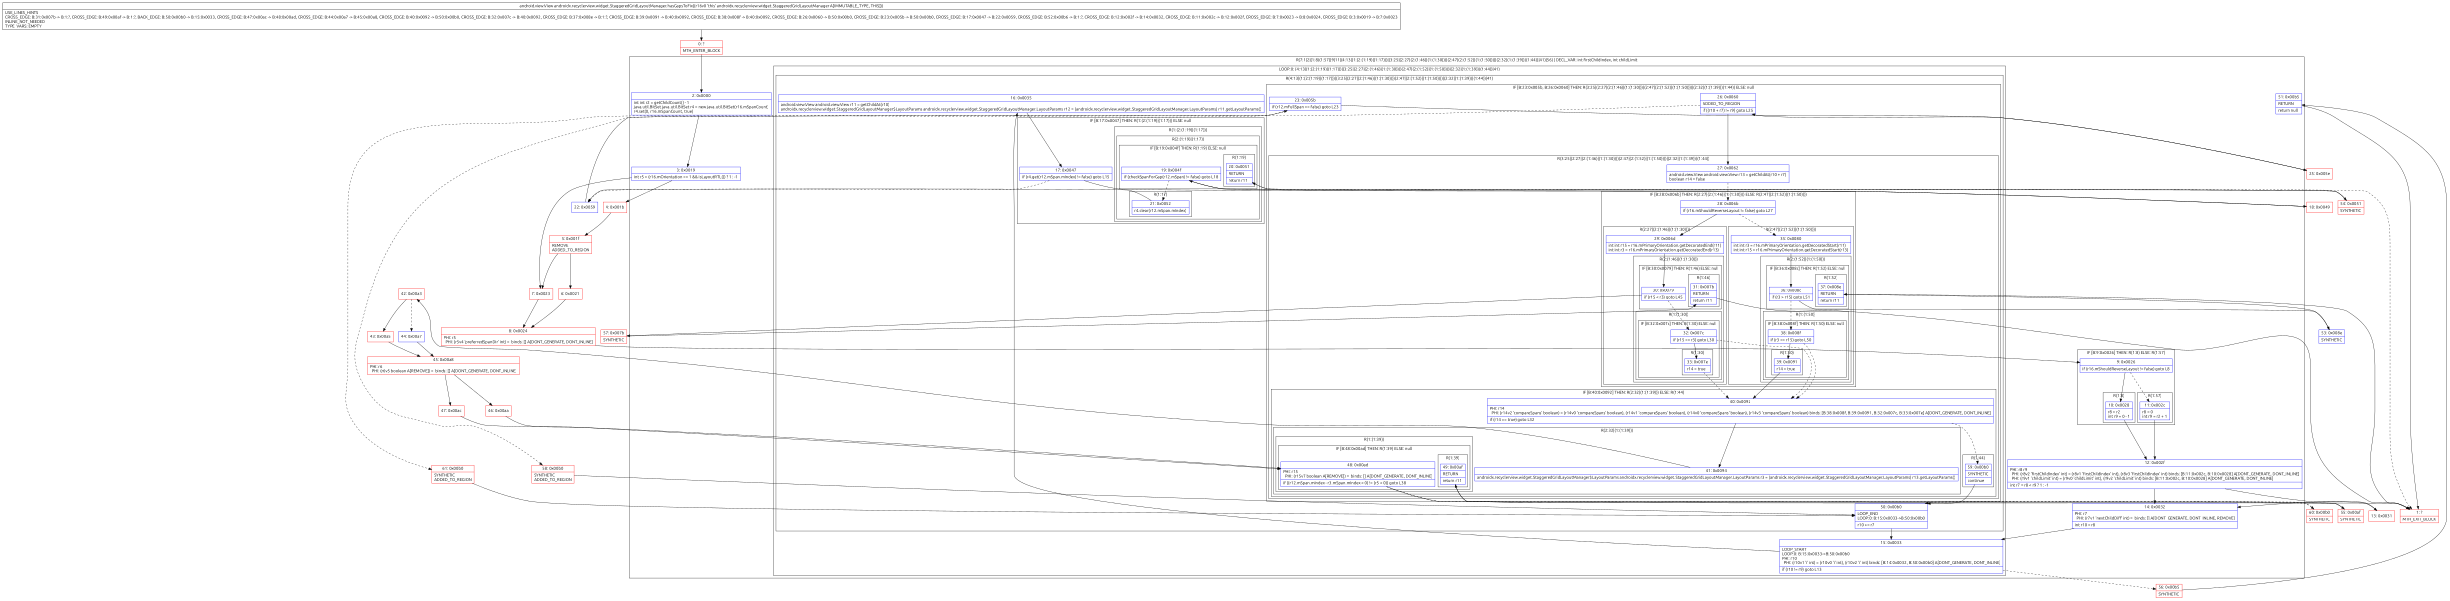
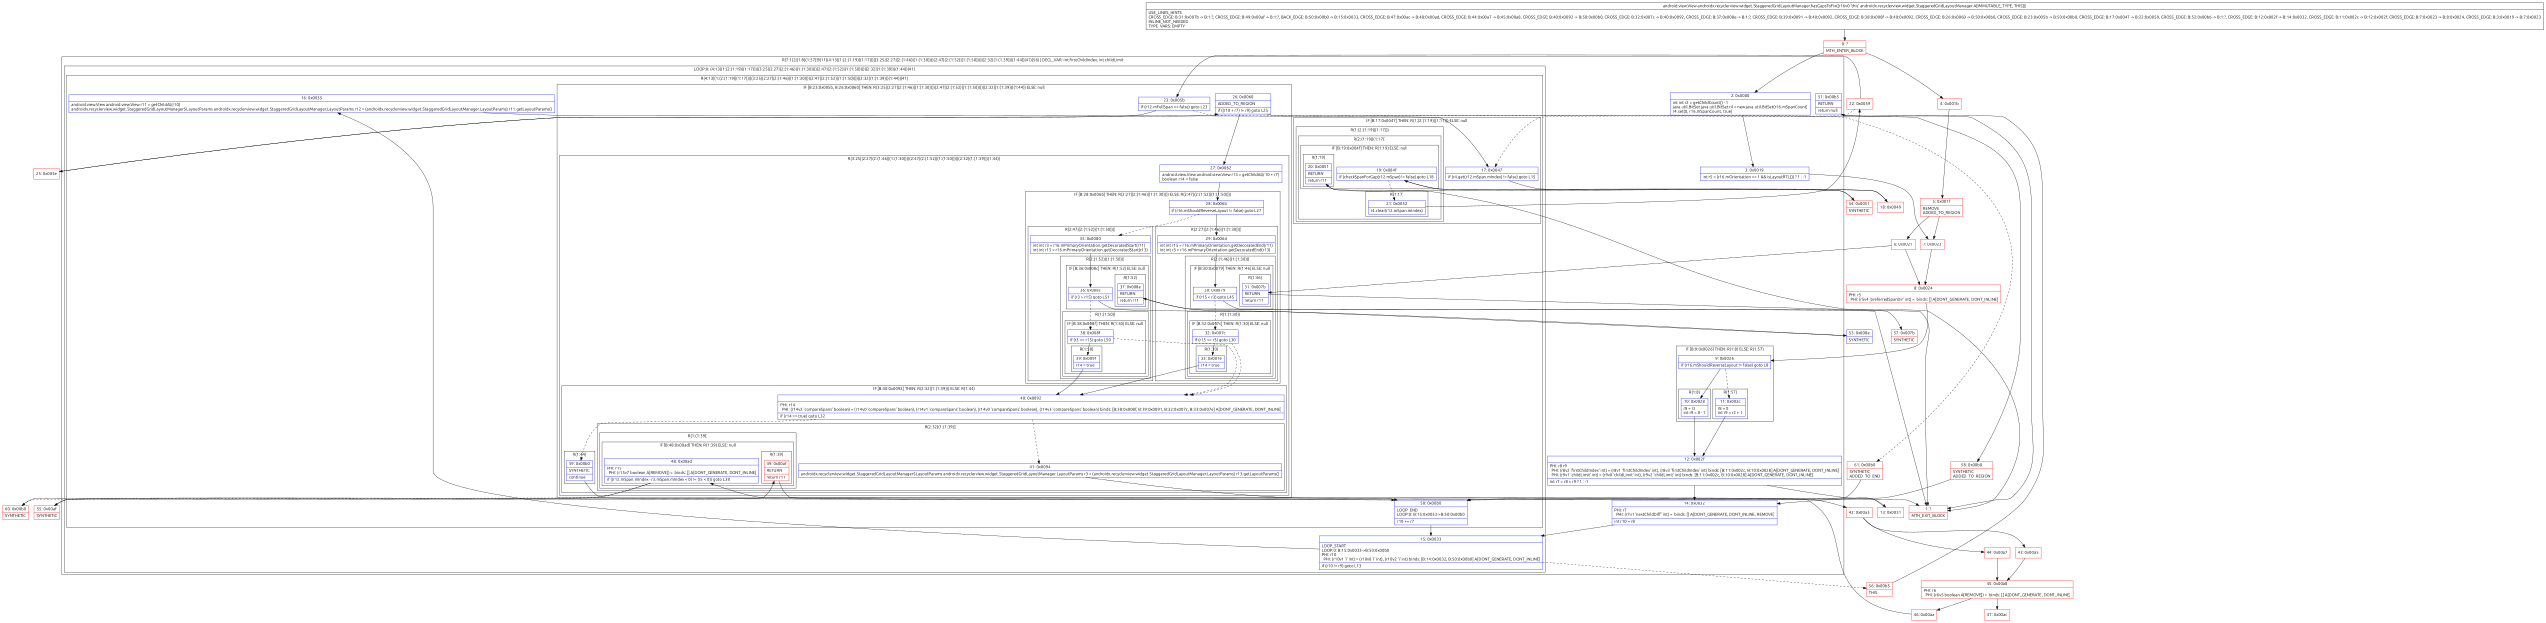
(598, 126) -> (1928, 122)
(1728, 187) -> (1219, 189)
(819, 189) -> (1666, 116)
(1973, 189) -> (1758, 291)
(648, 192) -> (1905, 72)
(585, 207) -> (1860, 104)
(412, 314) -> (1920, 543)
(1161, 324) -> (1581, 269)
(412, 337) -> (1997, 553)
(1715, 384) -> (1158, 376)
(869, 442) -> none
(1728, 444) -> (1036, 440)
(1453, 474) -> (777, 471)
(453, 480) -> (1865, 476)
(2122, 502) -> (707, 498)
(2169, 594) -> (1873, 593)
